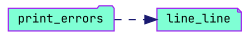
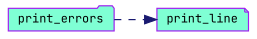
(199, 20) -> (203, 20)
